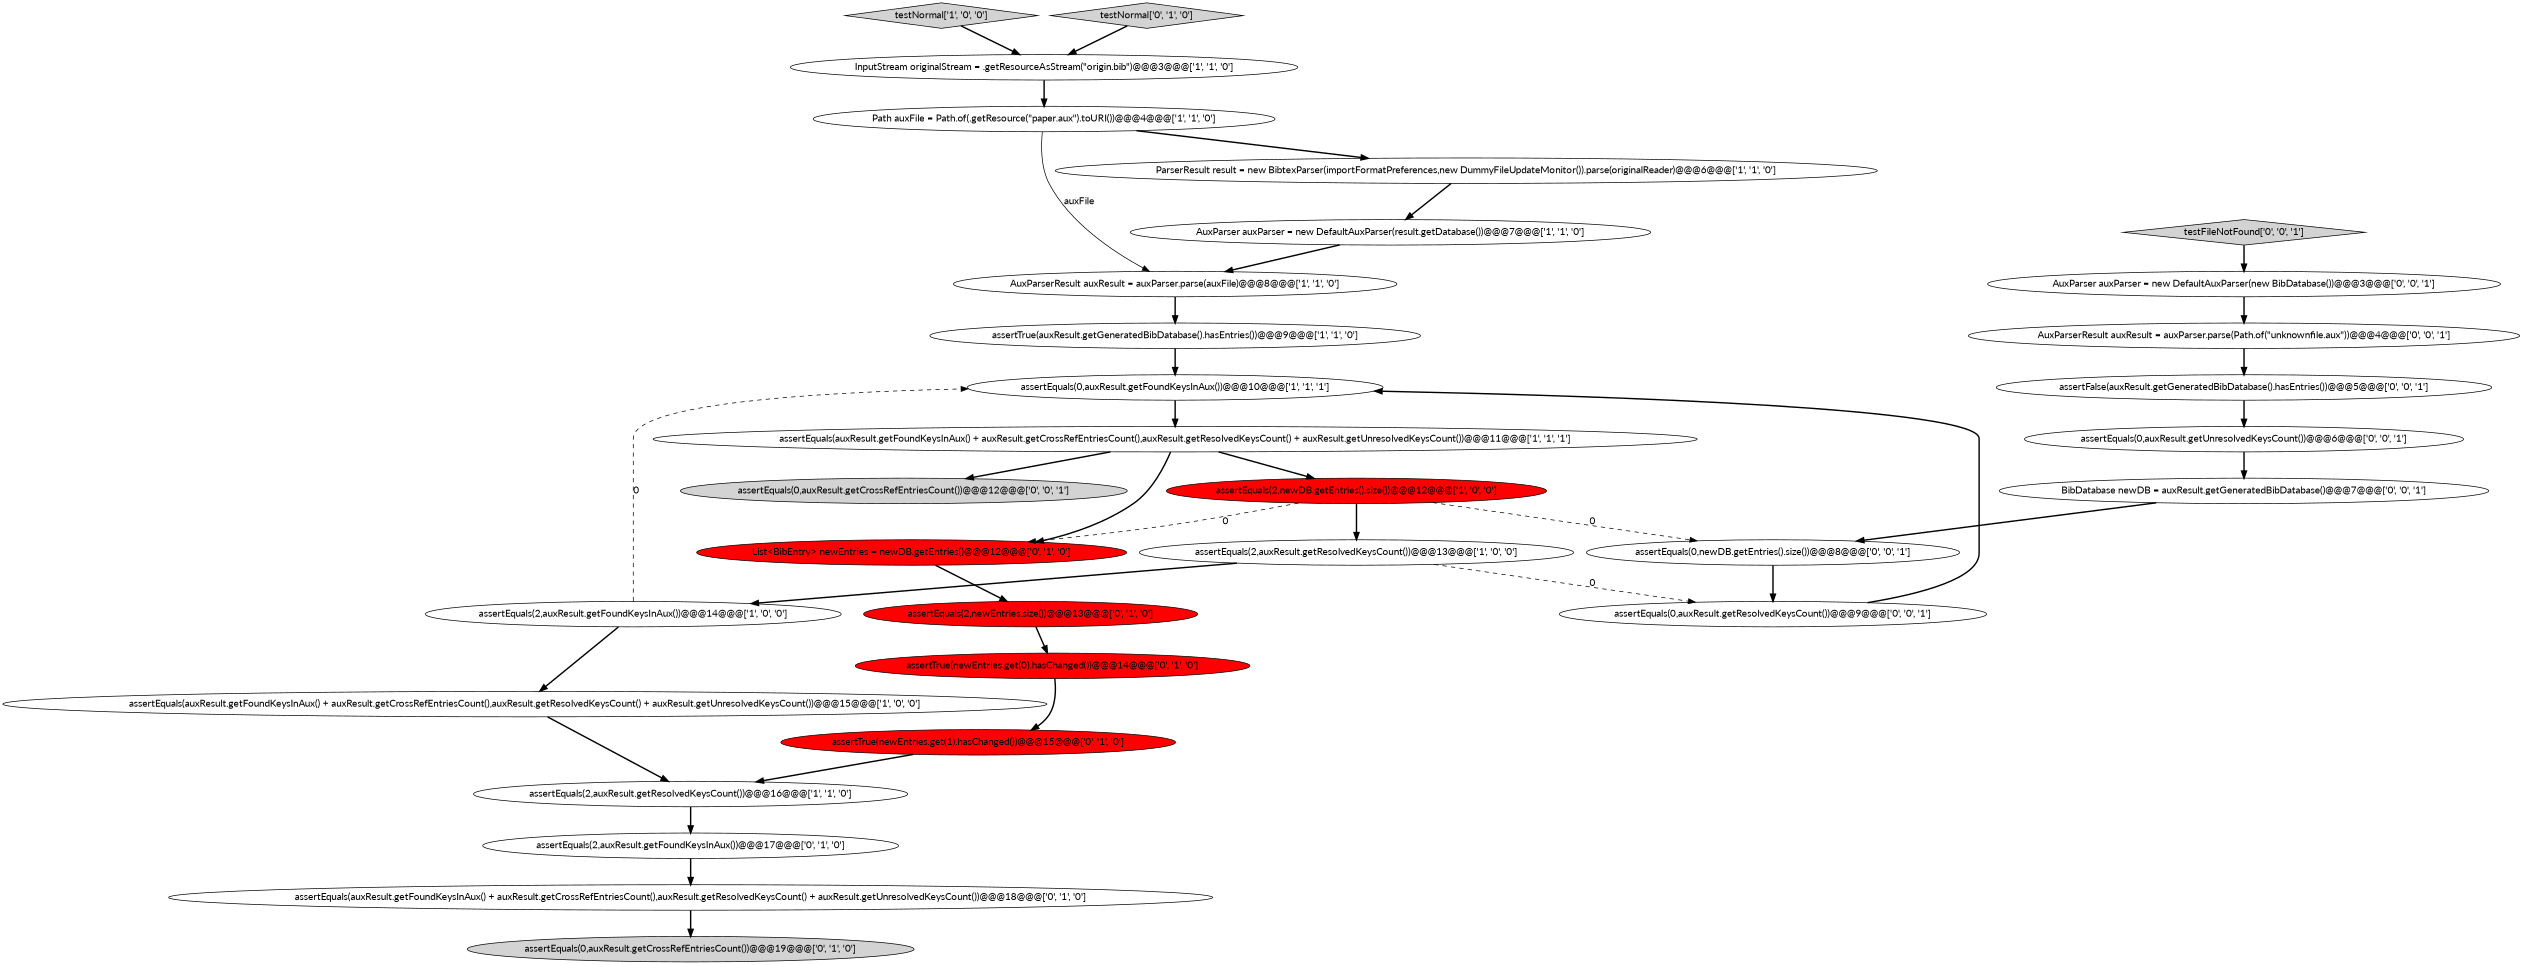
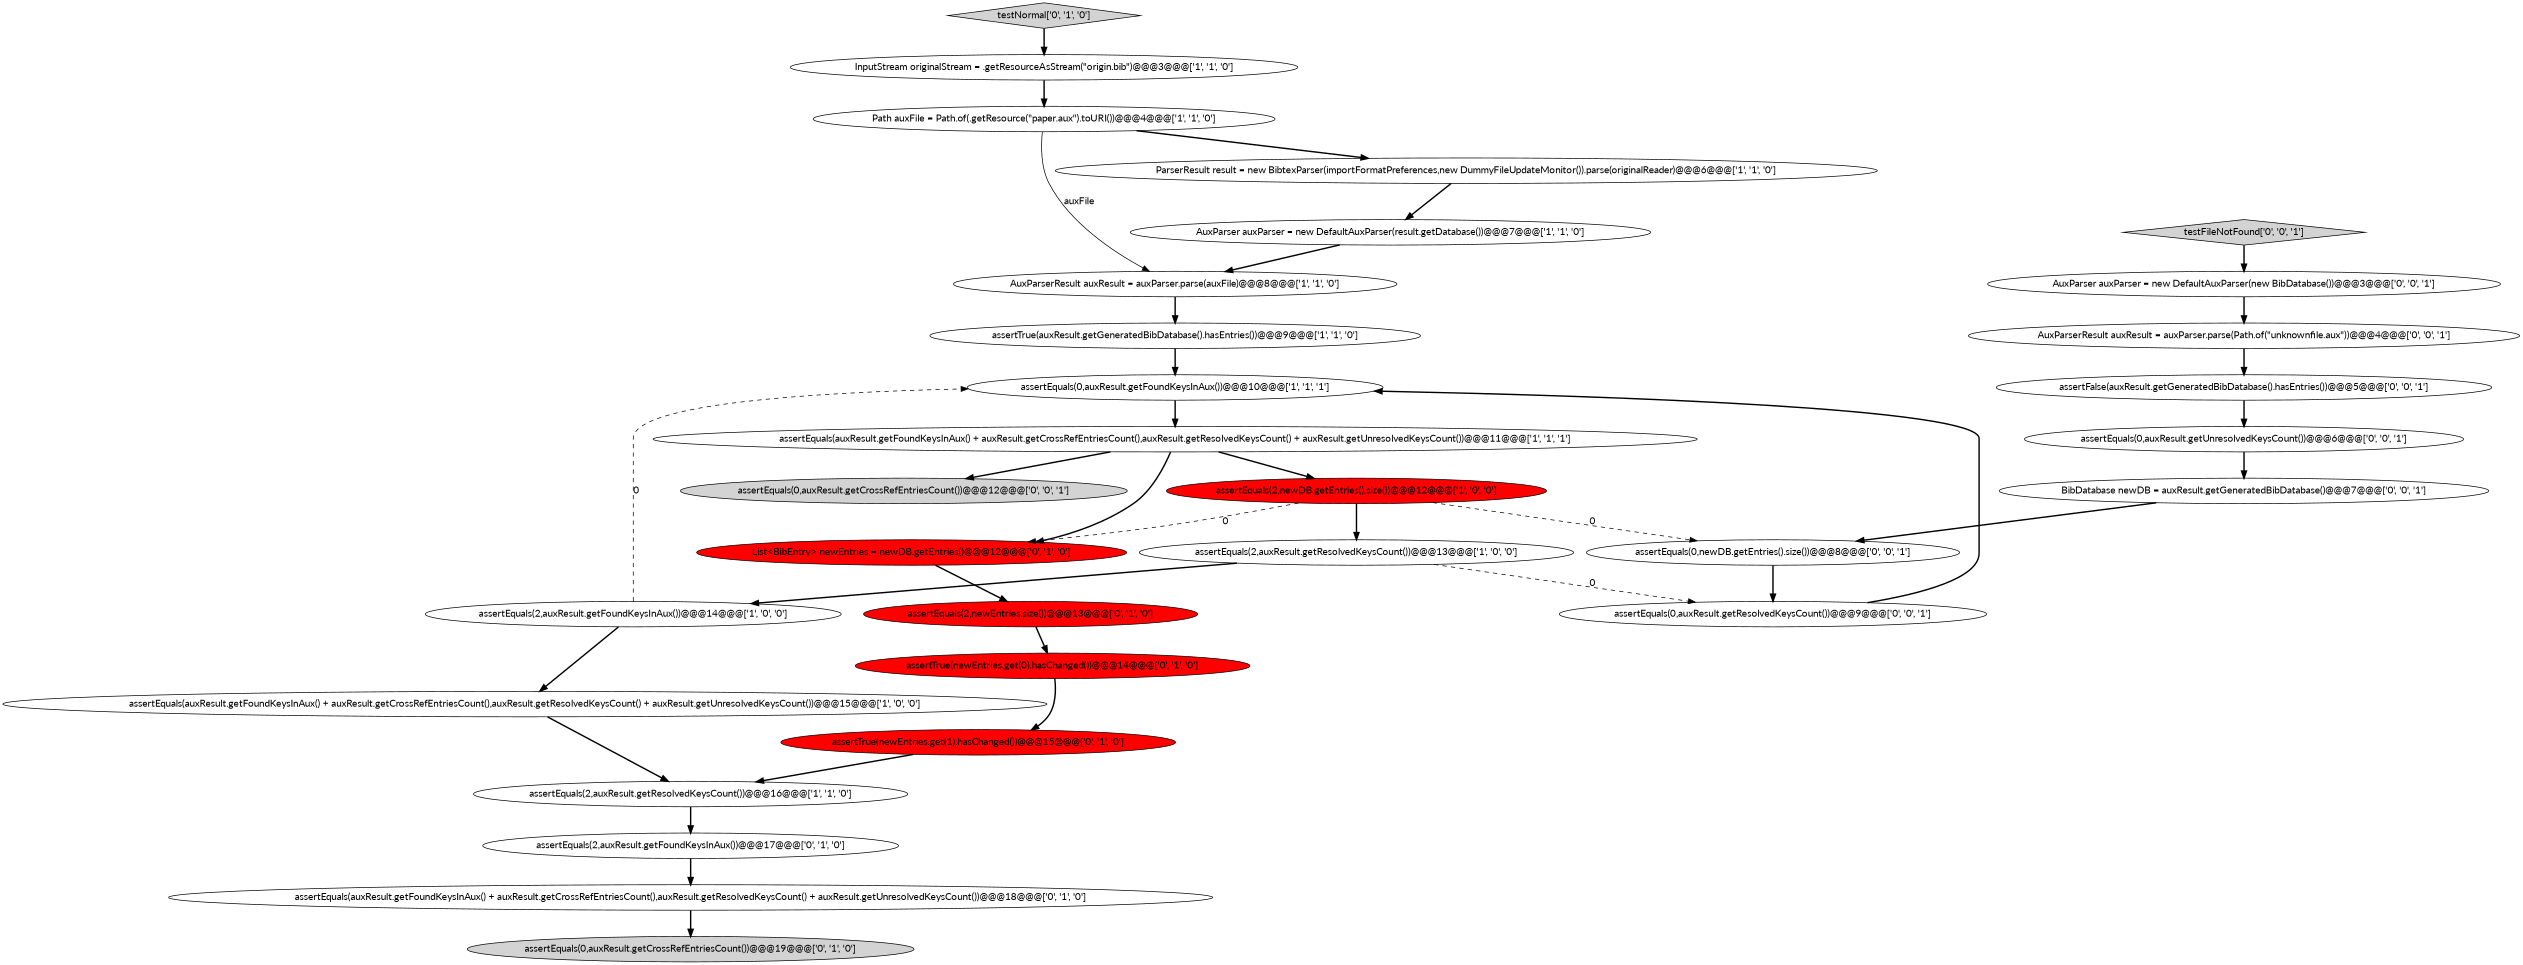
(941, 16) -> none
